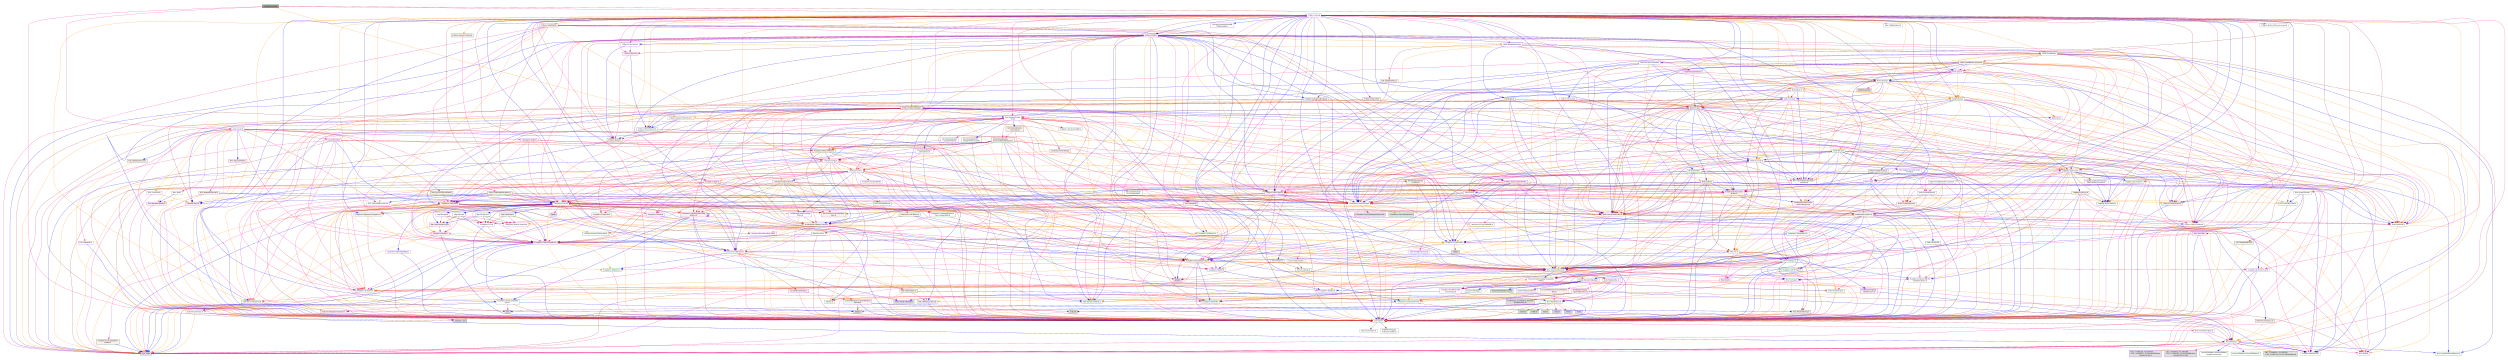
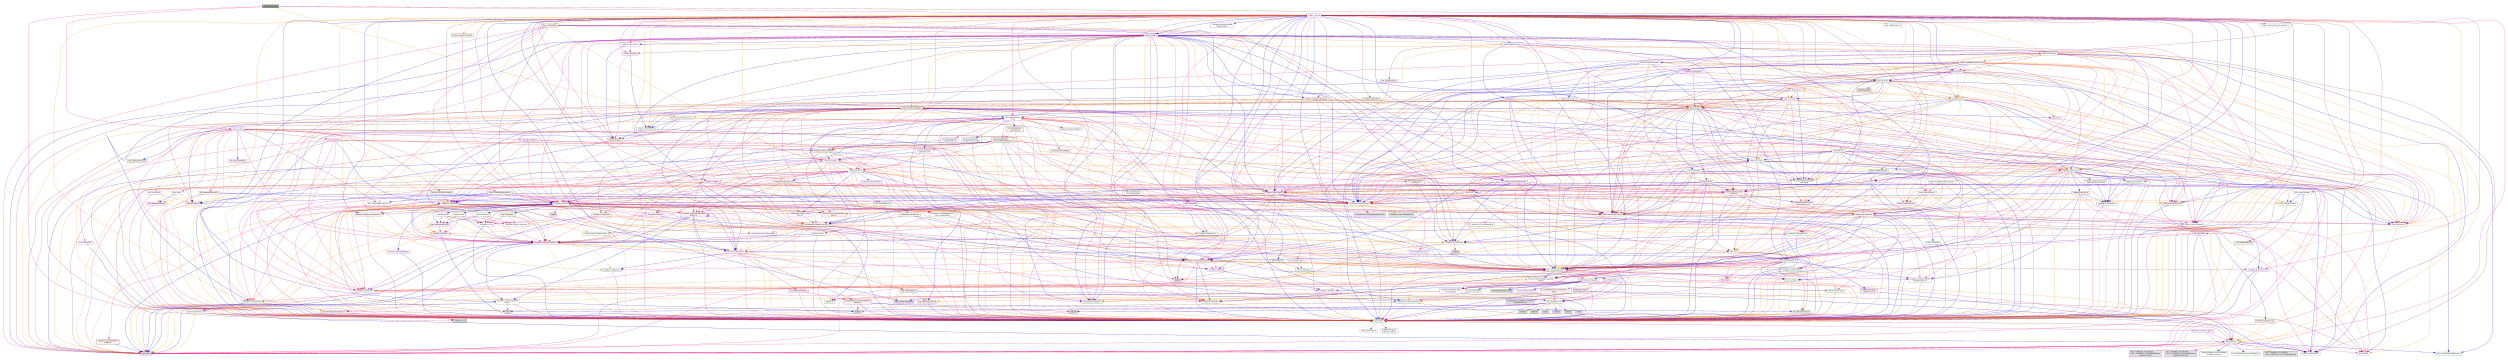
(1454, 319) -> (1767, 302)
